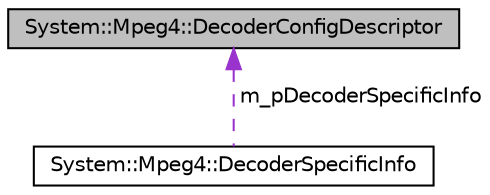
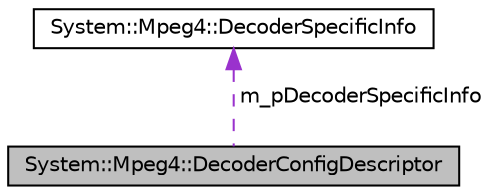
(234, 108) -> (234, 108)
